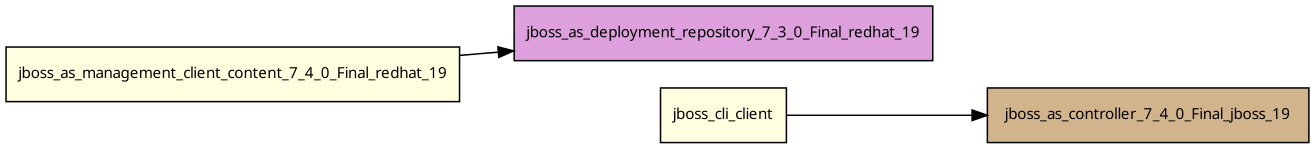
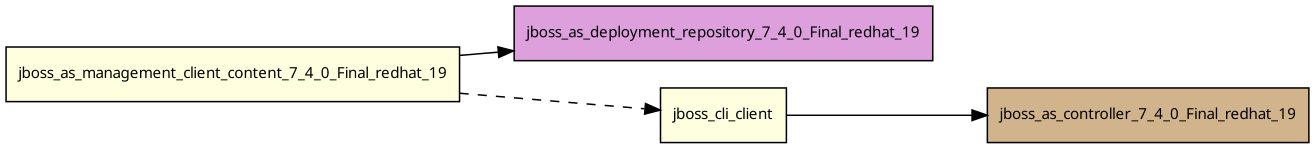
(723, 33) -> (723, 33)
none -> (552, 101)
(1148, 115) -> (1148, 115)
